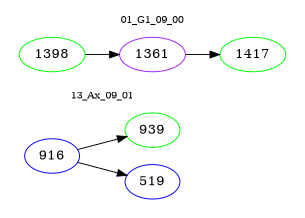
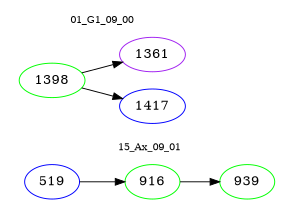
(198, 55) -> (98, 92)
(253, 55) -> (152, 106)
(102, 96) -> (150, 148)
(52, 156) -> (152, 182)
(97, 168) -> (97, 182)
